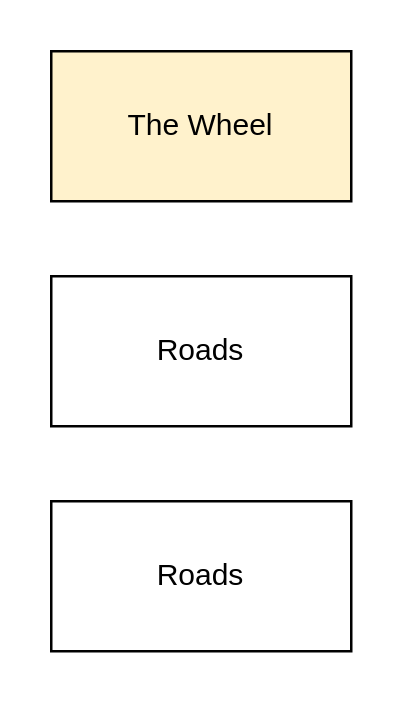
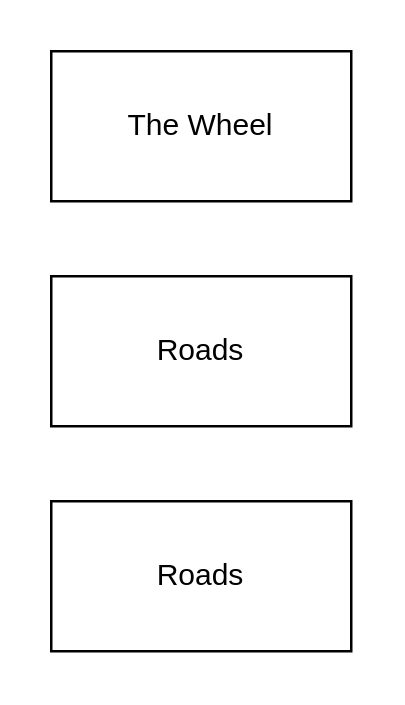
(201, 126) -> (201, 126)
